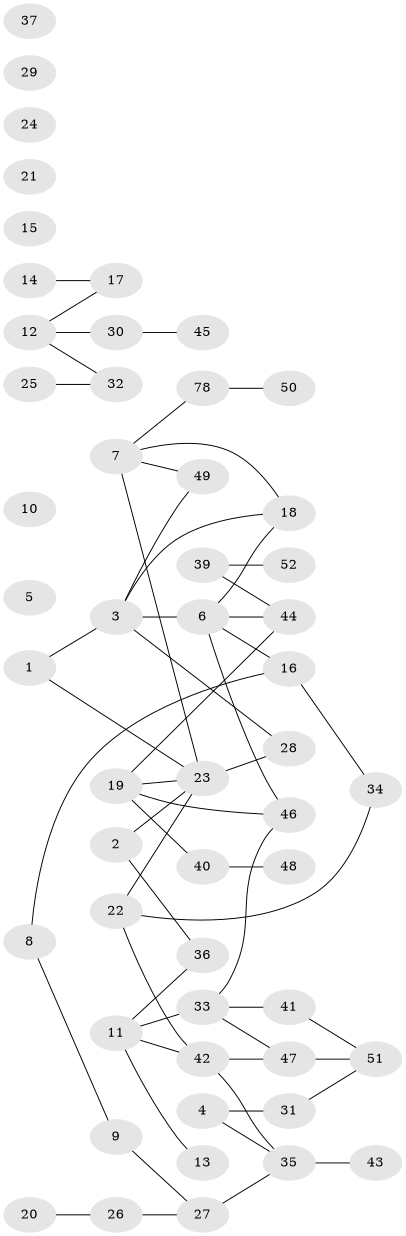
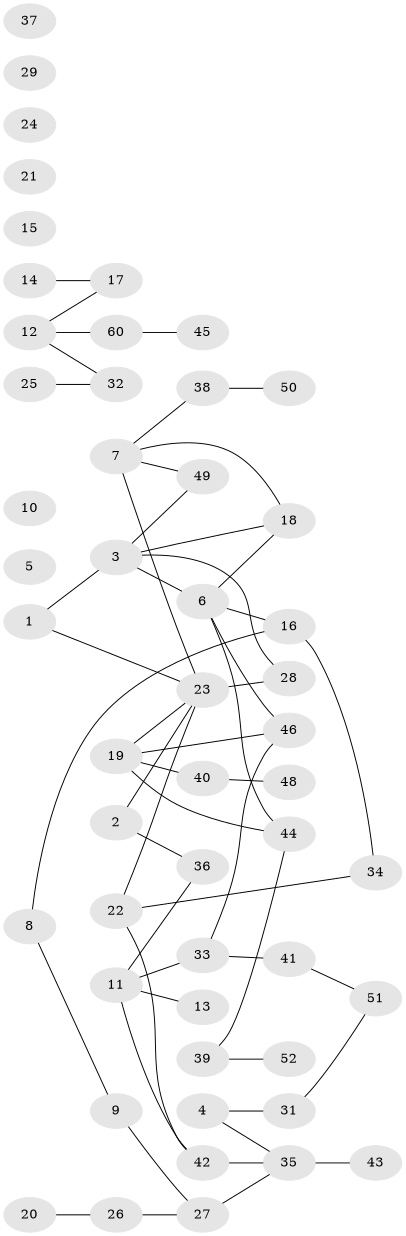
(116, 333) -> (116, 333)
(203, 388) -> (203, 388)
(289, 1059) -> none
